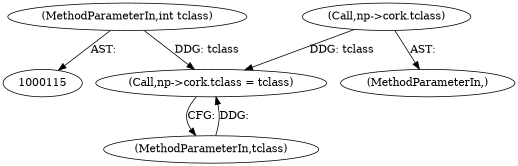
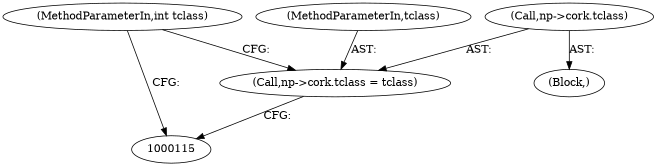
(105, 50) -> (168, 83)
(207, 50) -> (258, 50)
(342, 50) -> (481, 50)
(428, 83) -> (569, 83)
(187, 112) -> (254, 116)
(236, 116) -> (366, 50)
